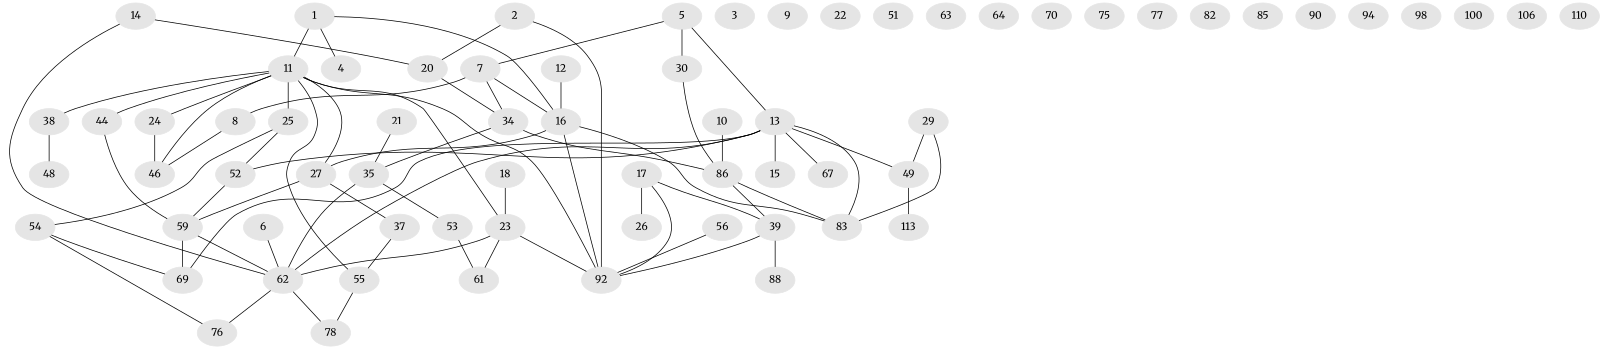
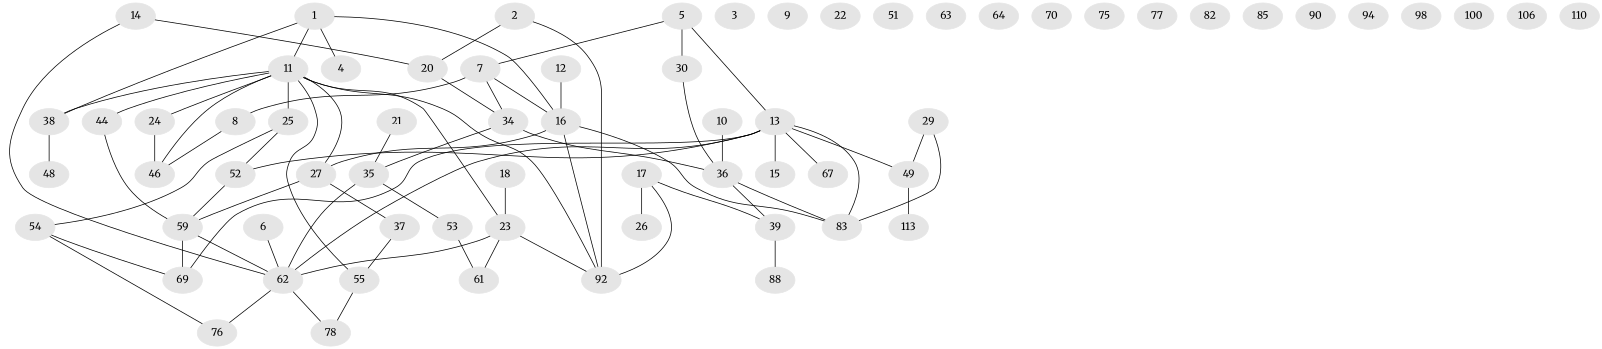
none -> (180, 66)
(722, 175) -> (722, 175)
(722, 227) -> none
(691, 259) -> none
